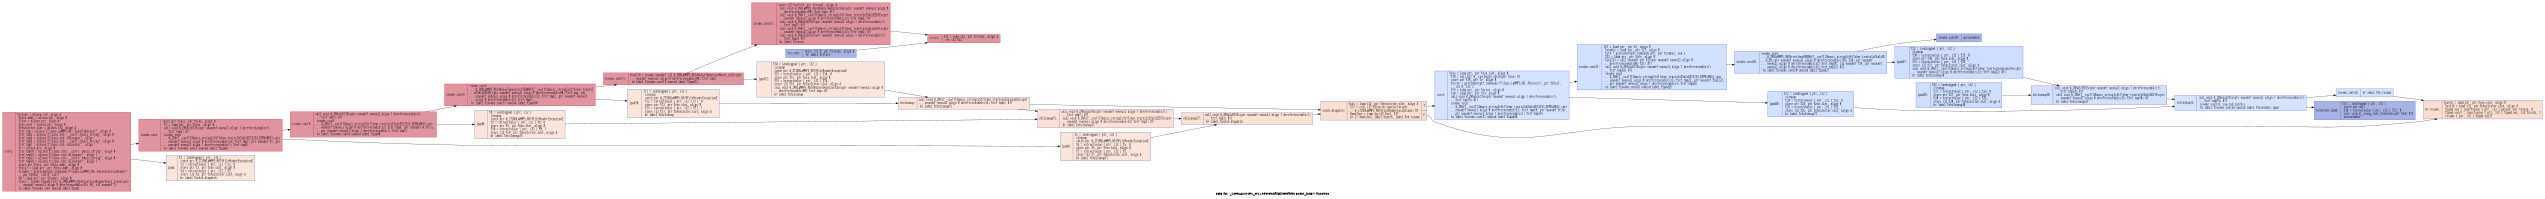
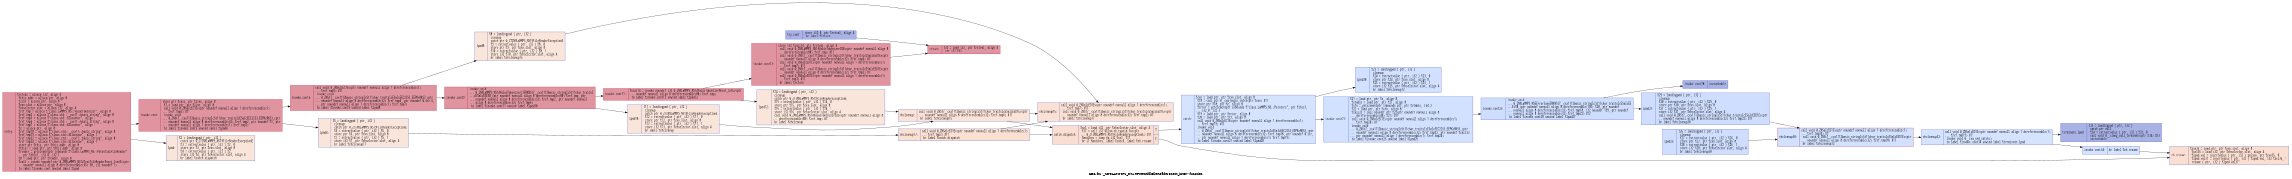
(2013, 111) -> none
(1176, 119) -> (1023, 125)
